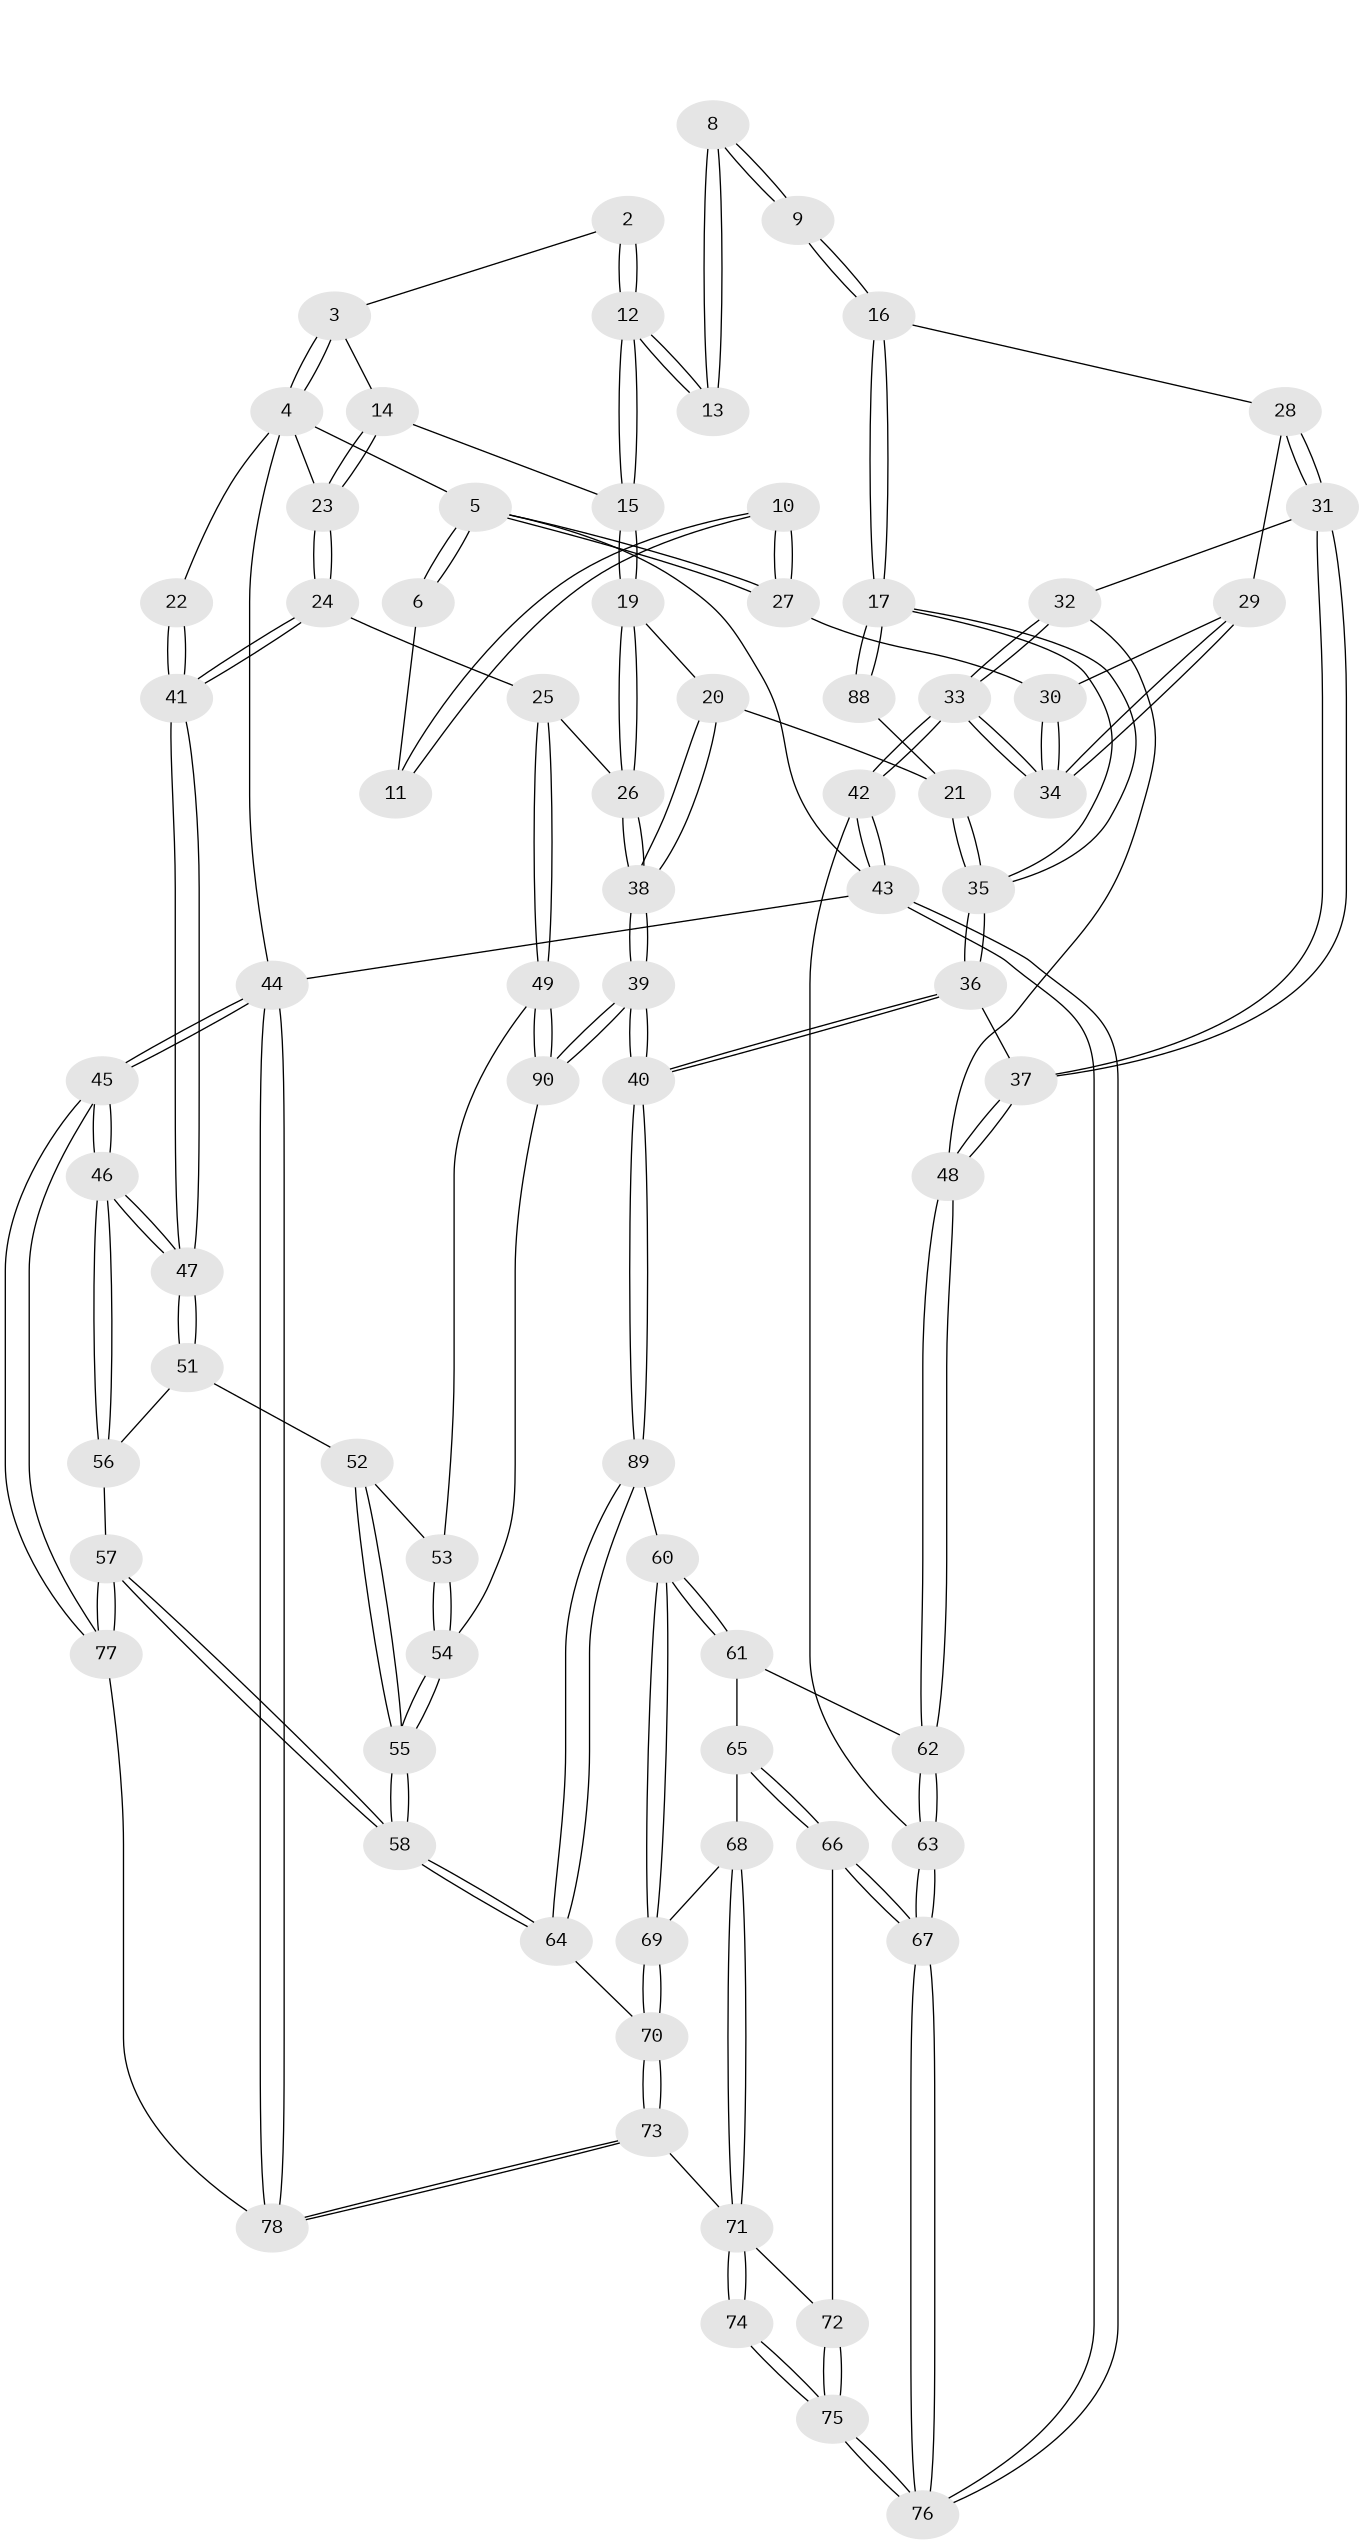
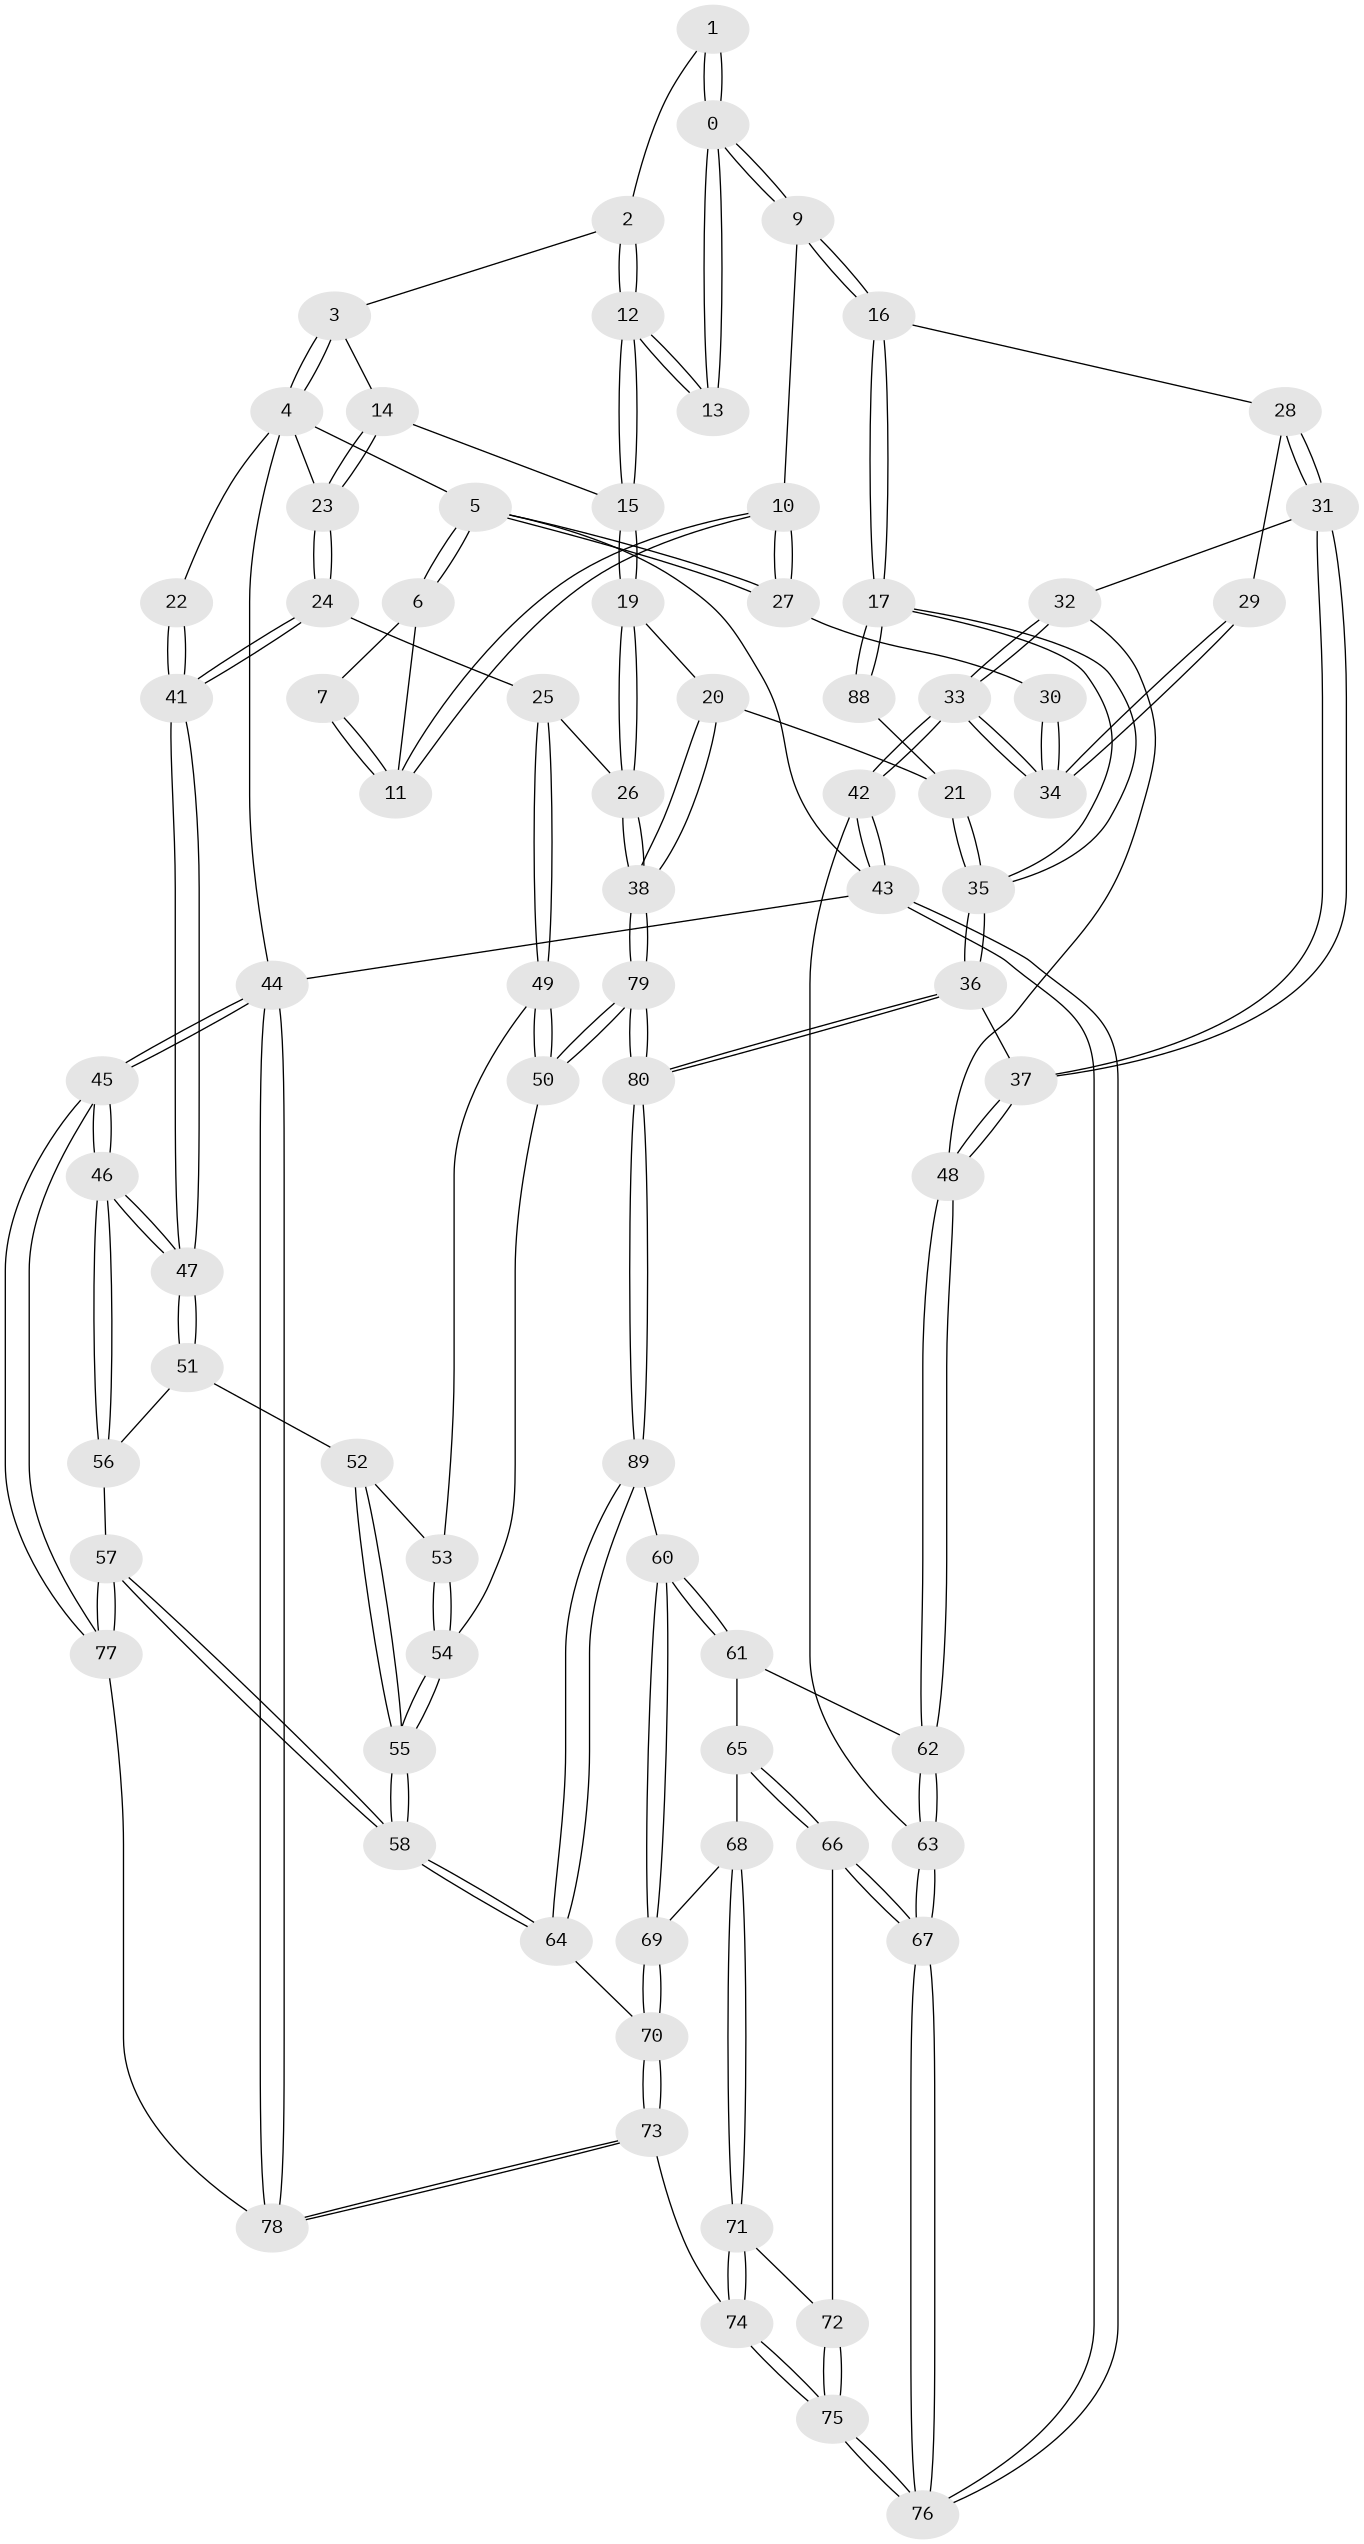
none -> (713, 29)
(713, 125) -> (713, 125)
none -> (791, 364)
(1150, 651) -> none
none -> (323, 698)
(639, 985) -> (639, 985)
(543, 1081) -> (543, 1081)
(639, 1081) -> (639, 1081)
(694, 2180) -> (681, 2233)
